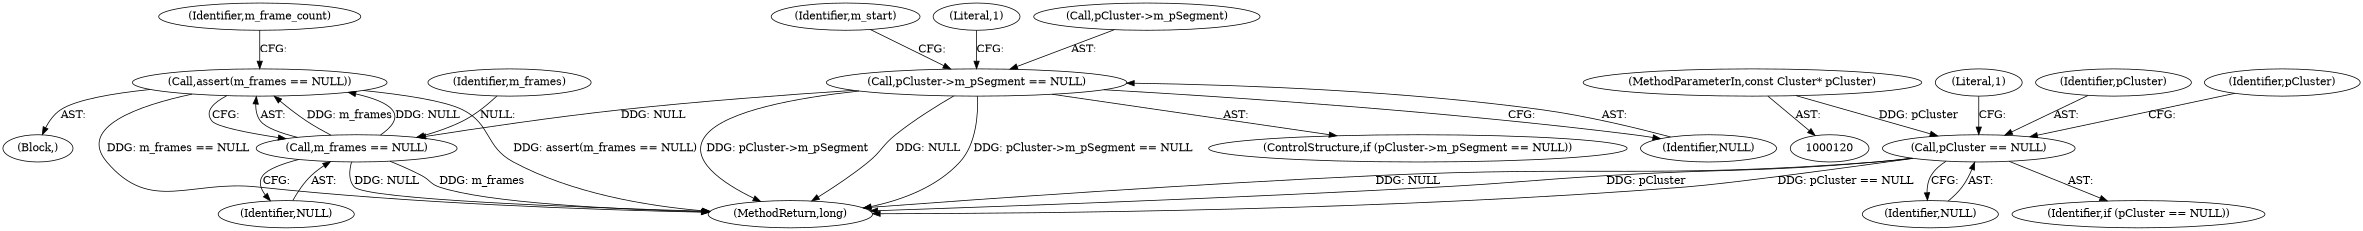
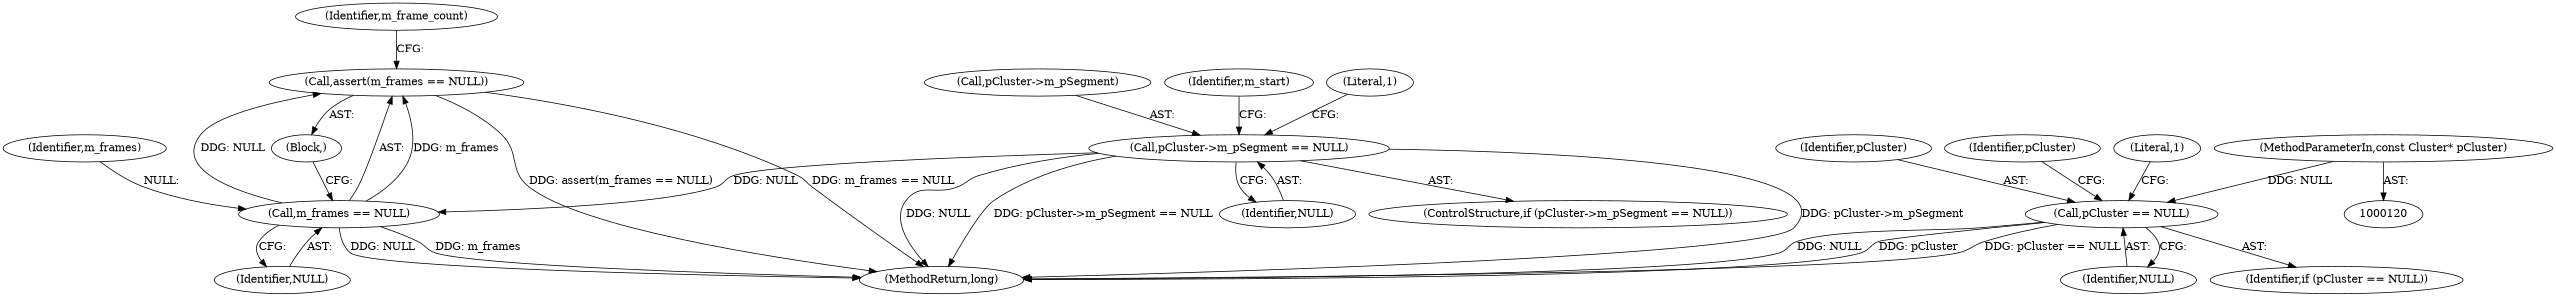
(1919, 115) -> (2300, 181)
(228, 128) -> (321, 178)
